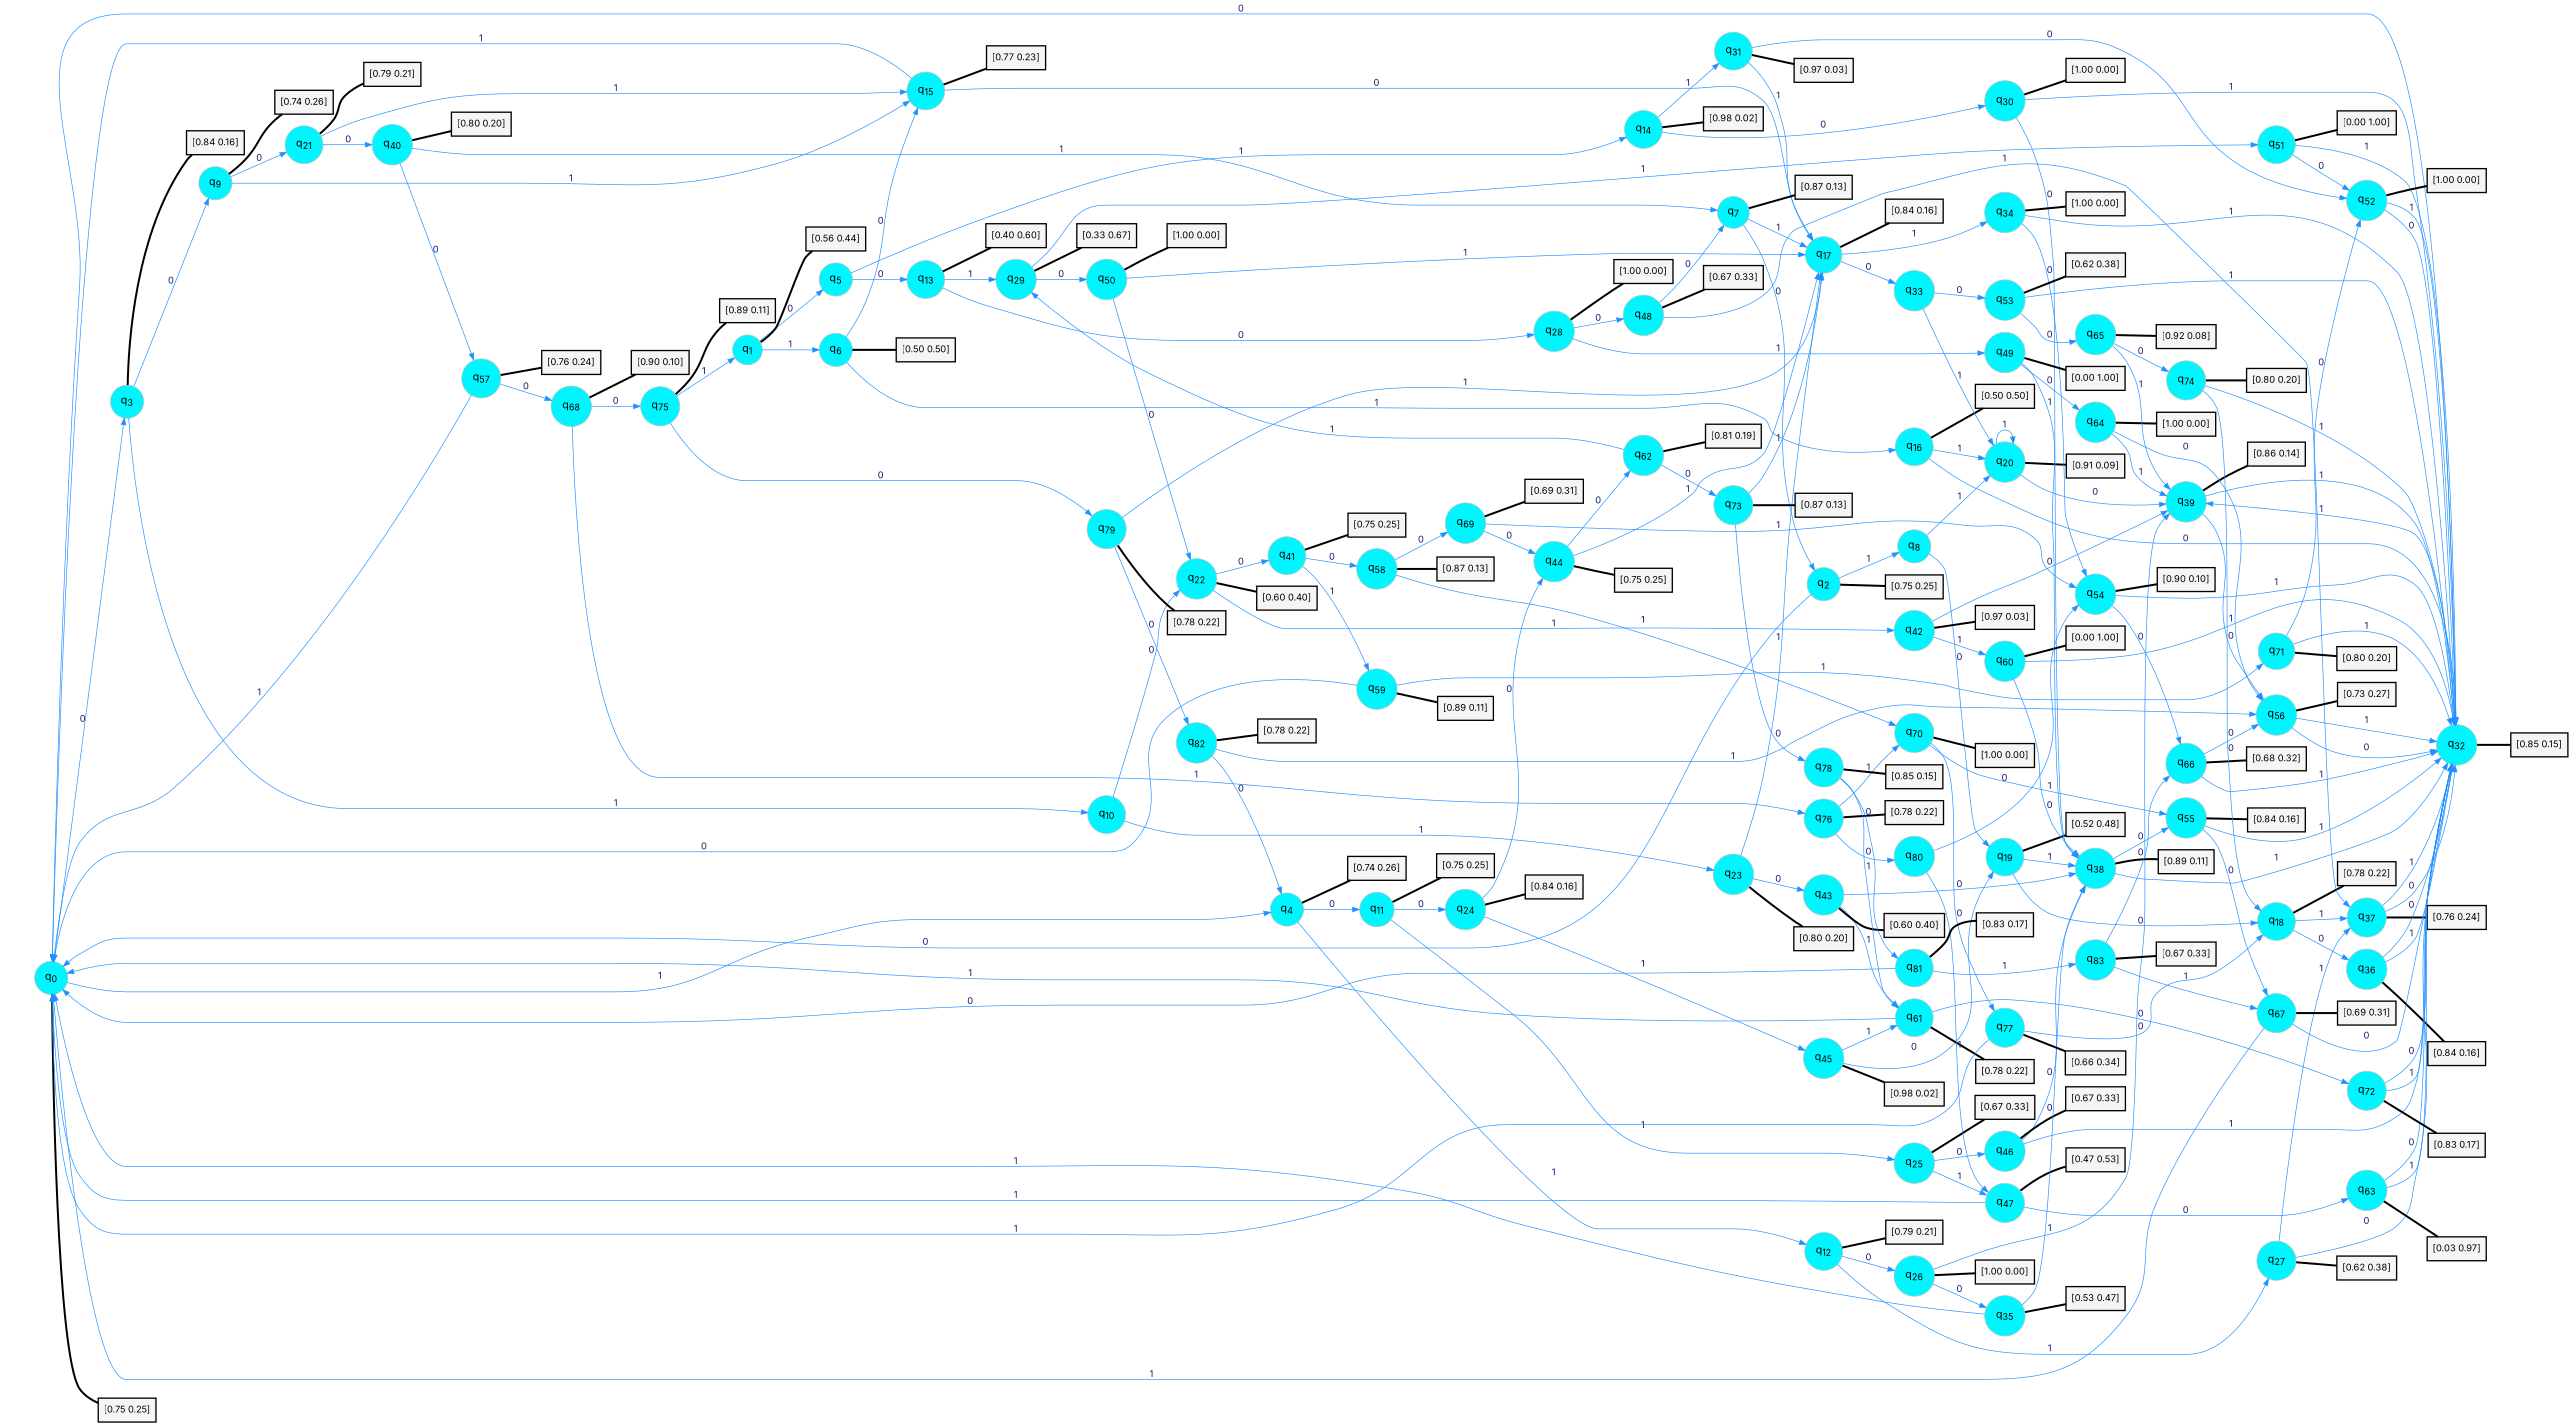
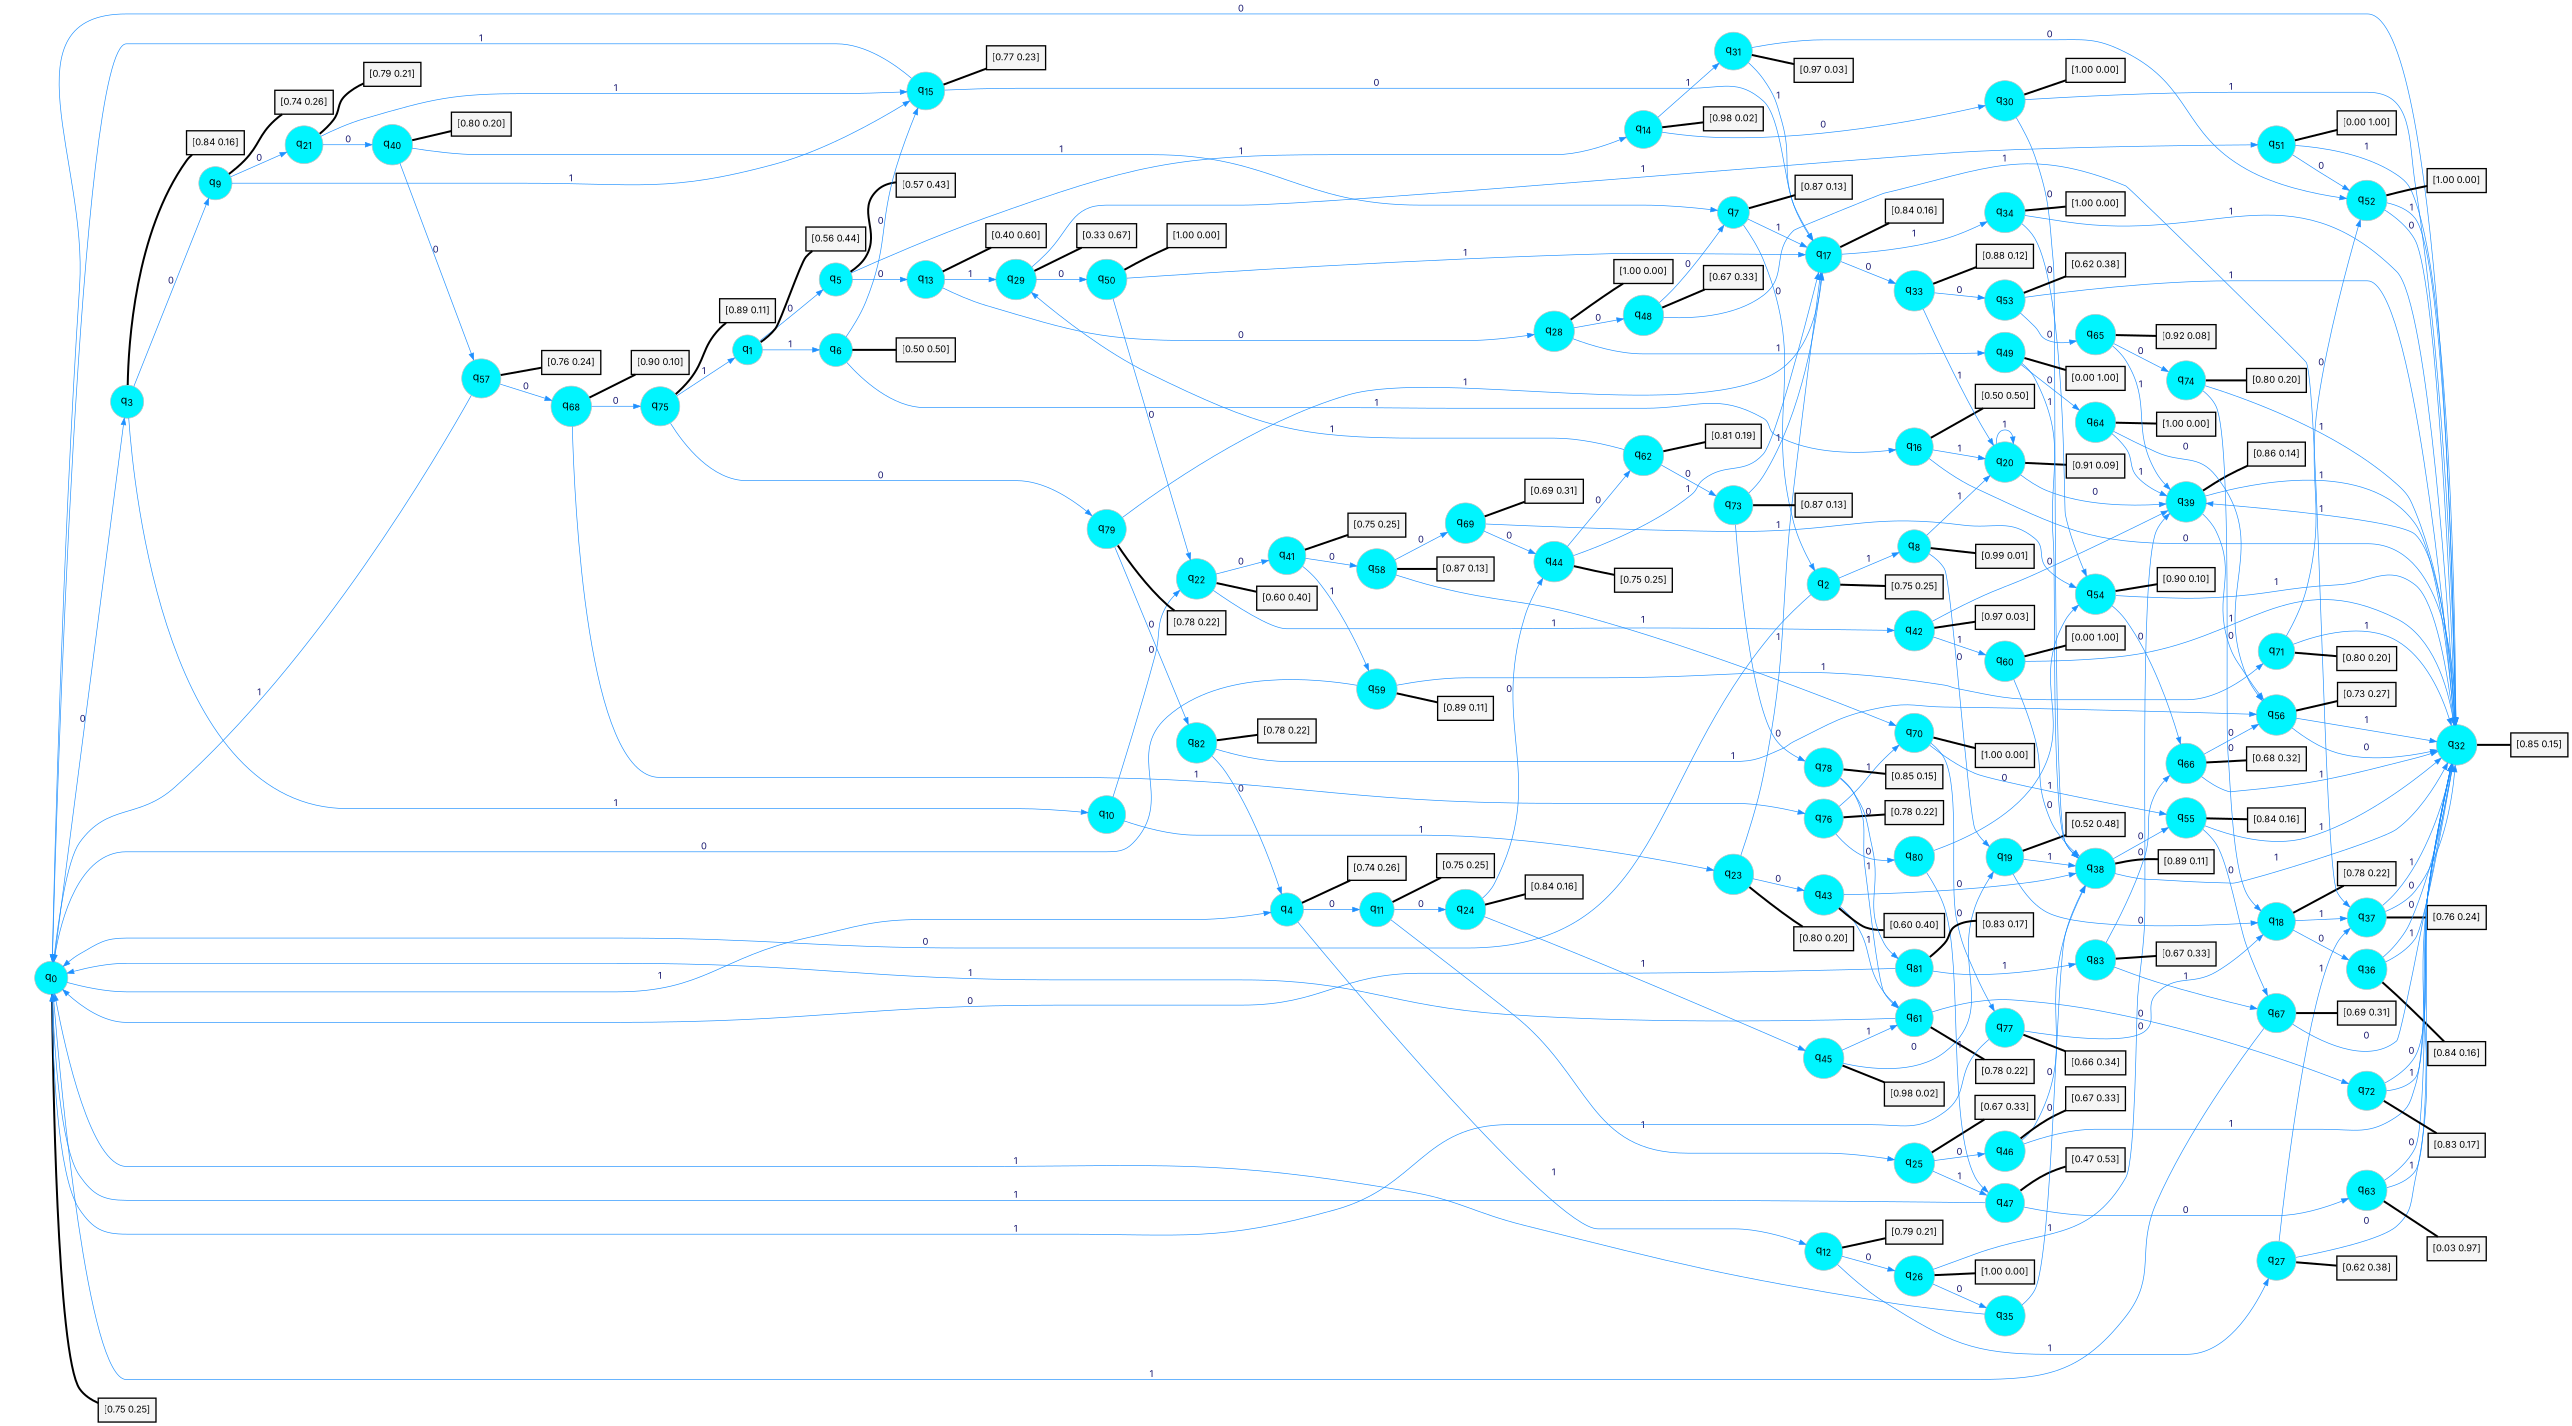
none -> (926, 185)
none -> (2005, 256)
none -> (2005, 556)
(2096, 1299) -> none
